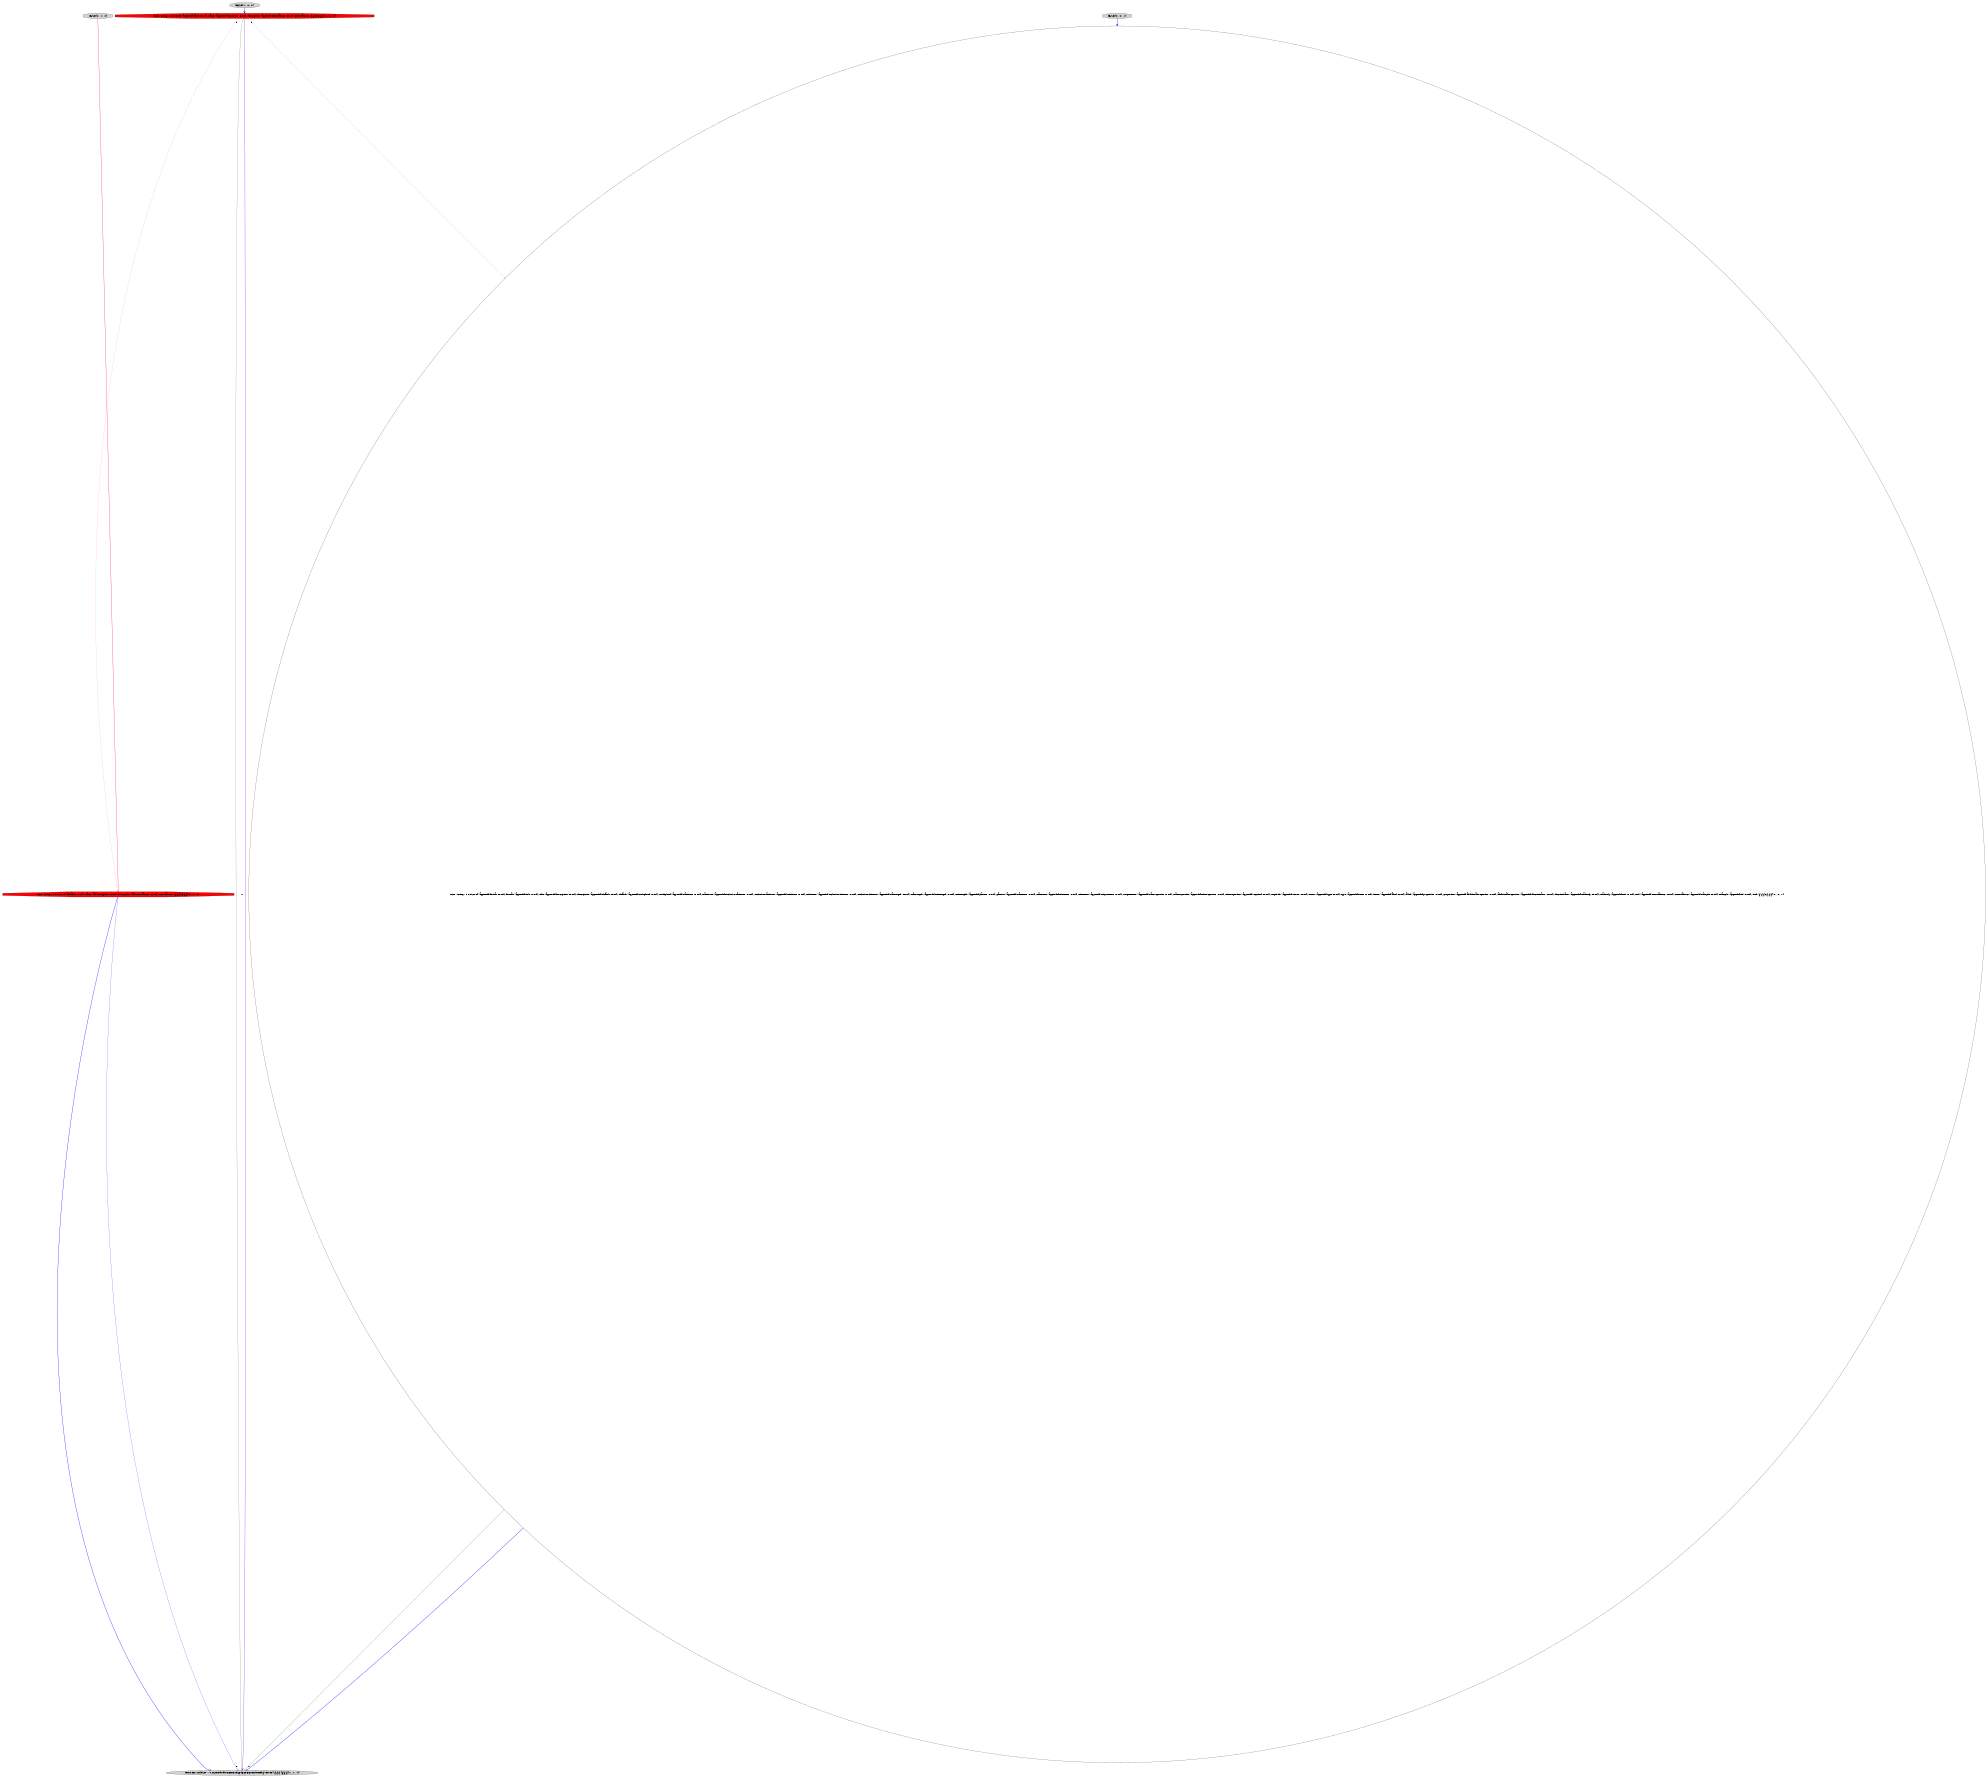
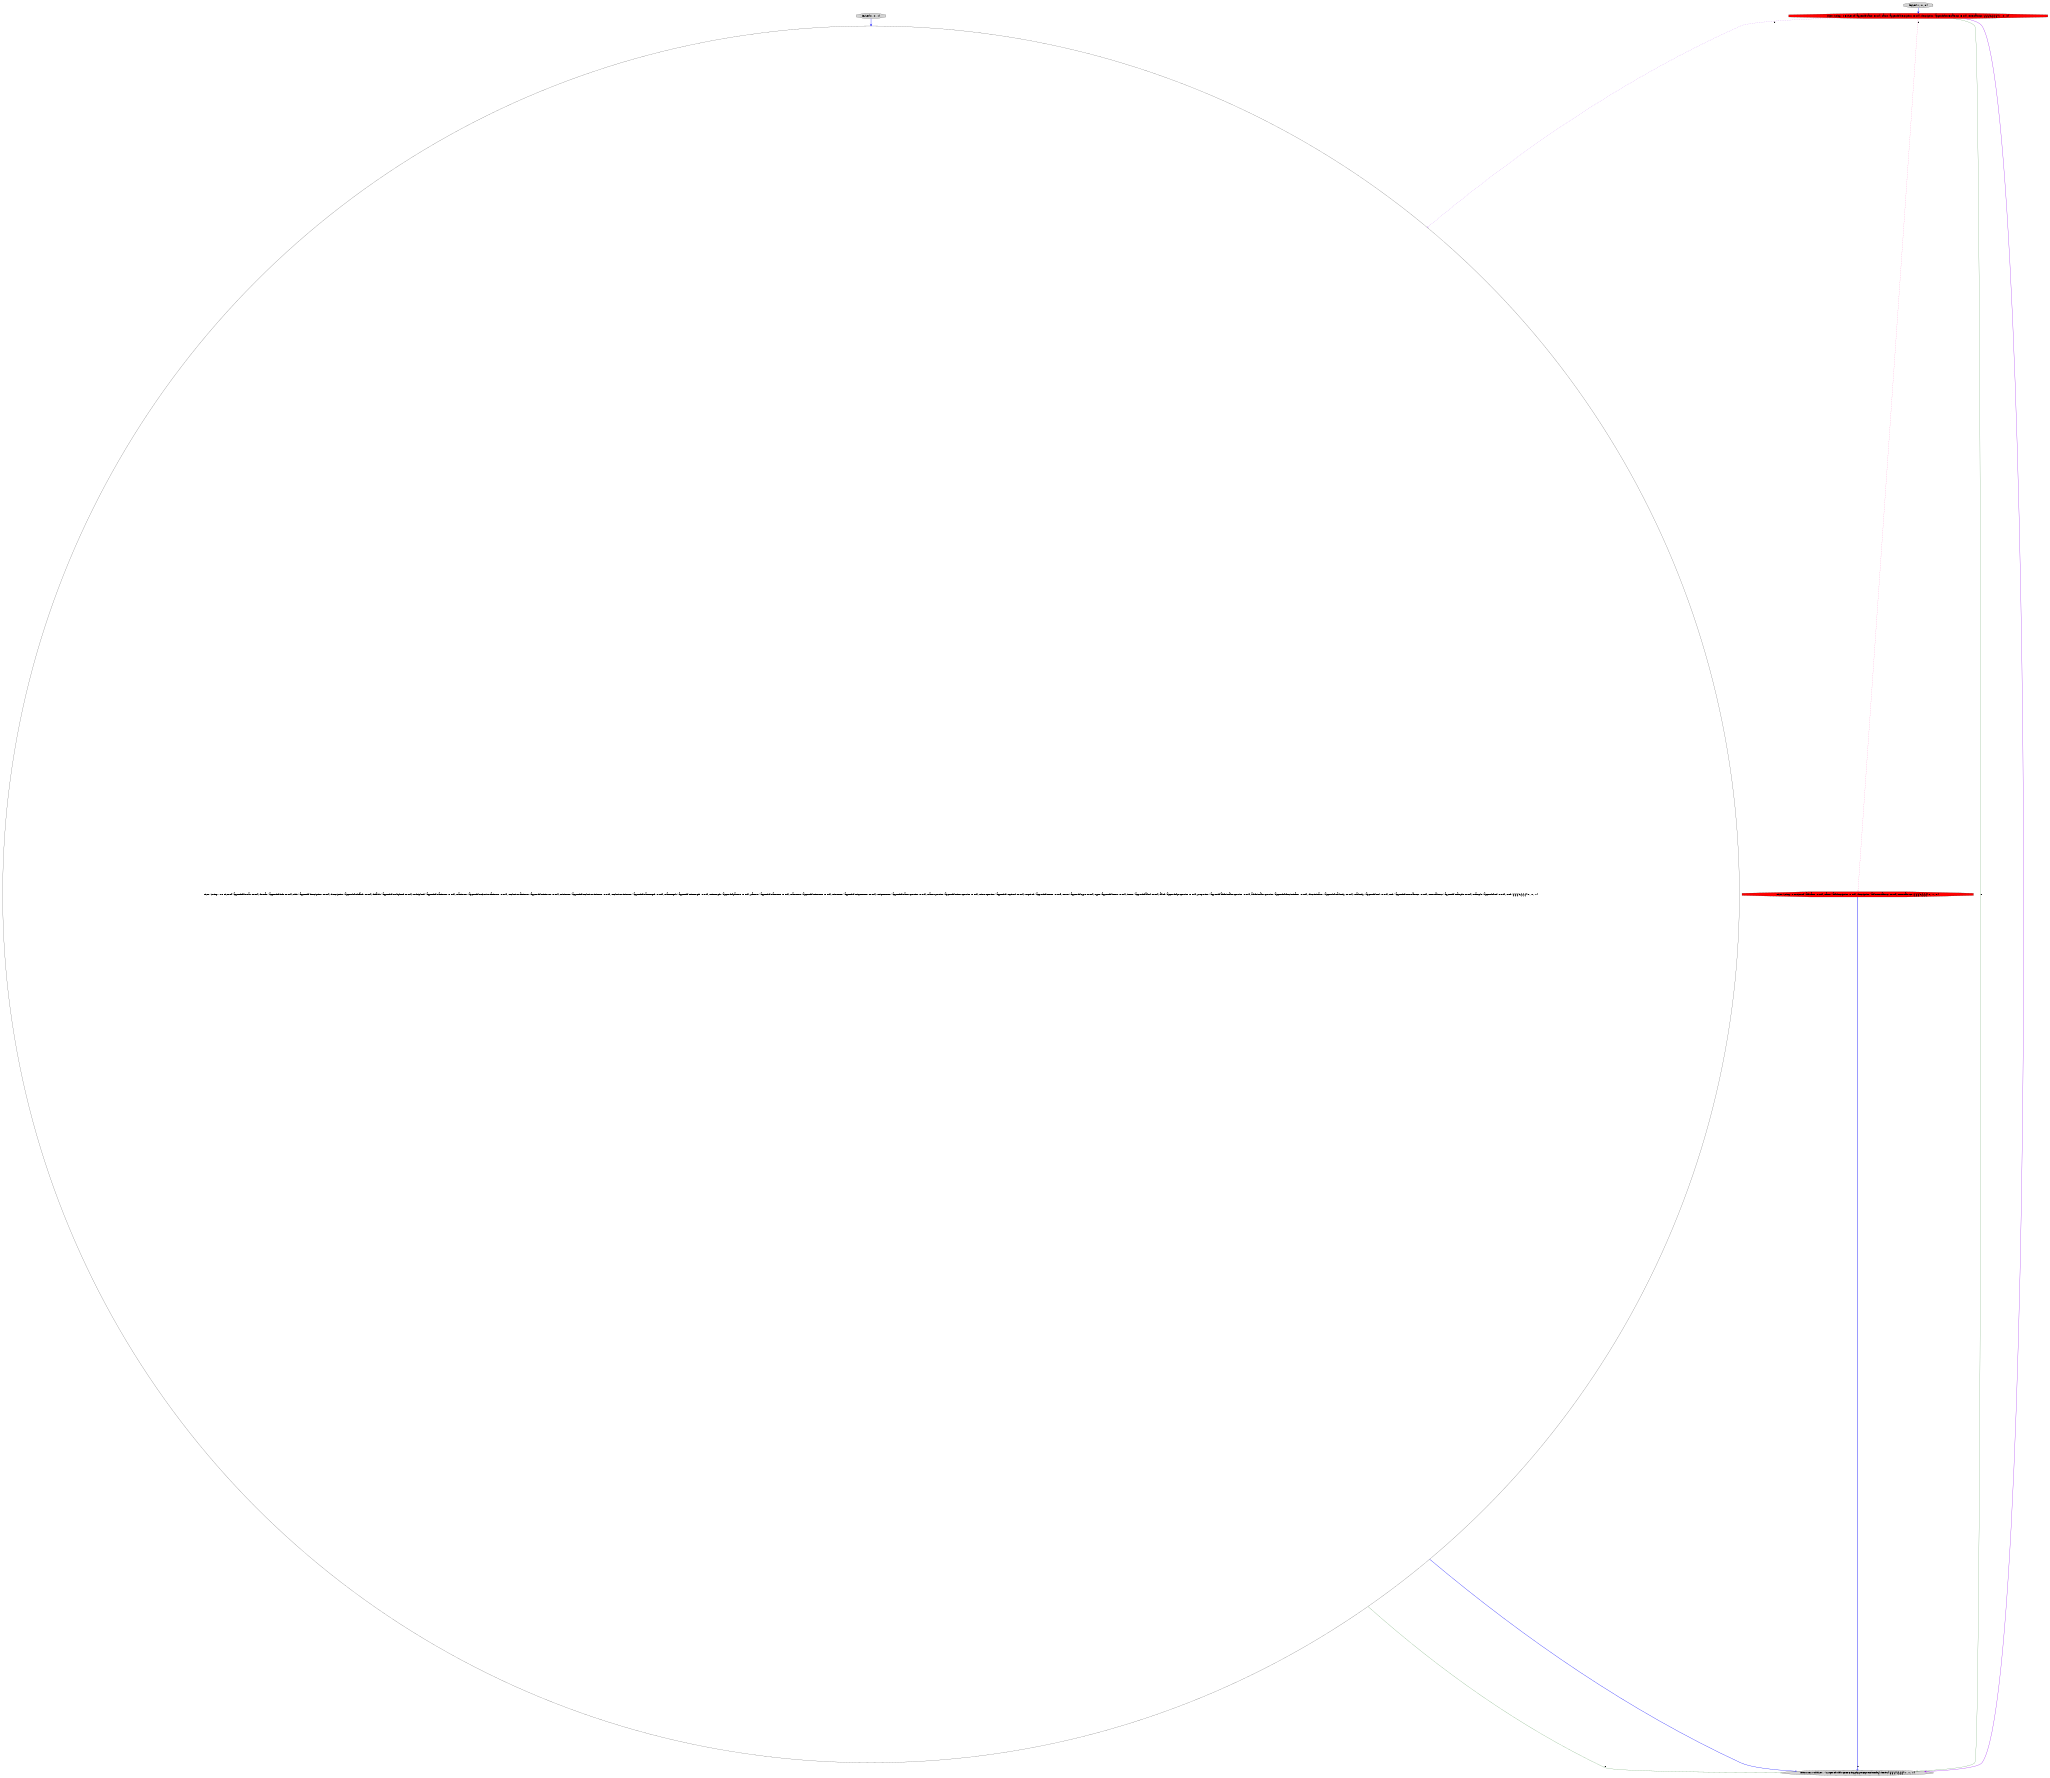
(98, 16) -> none
